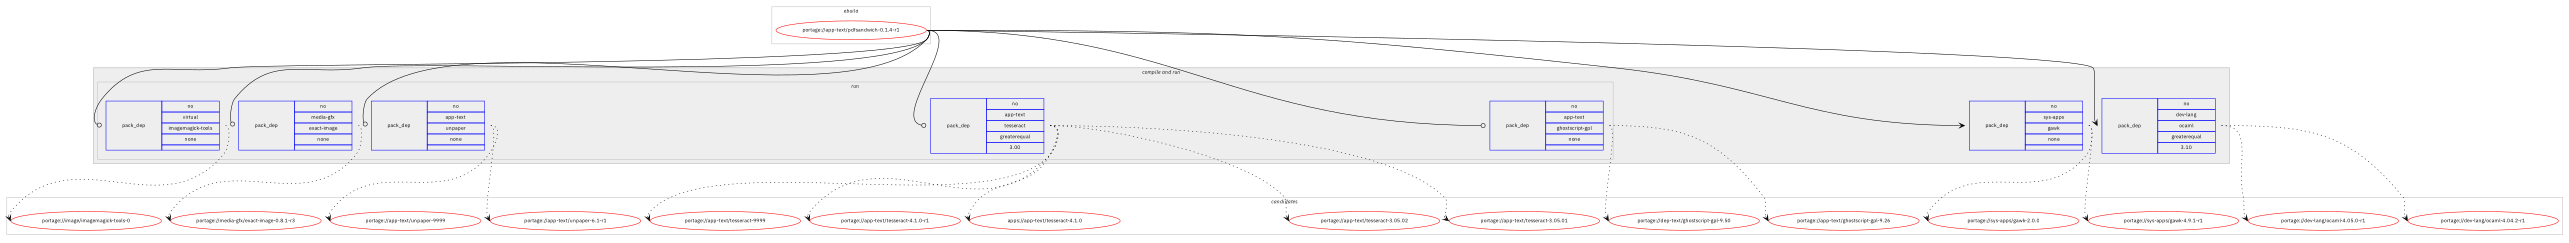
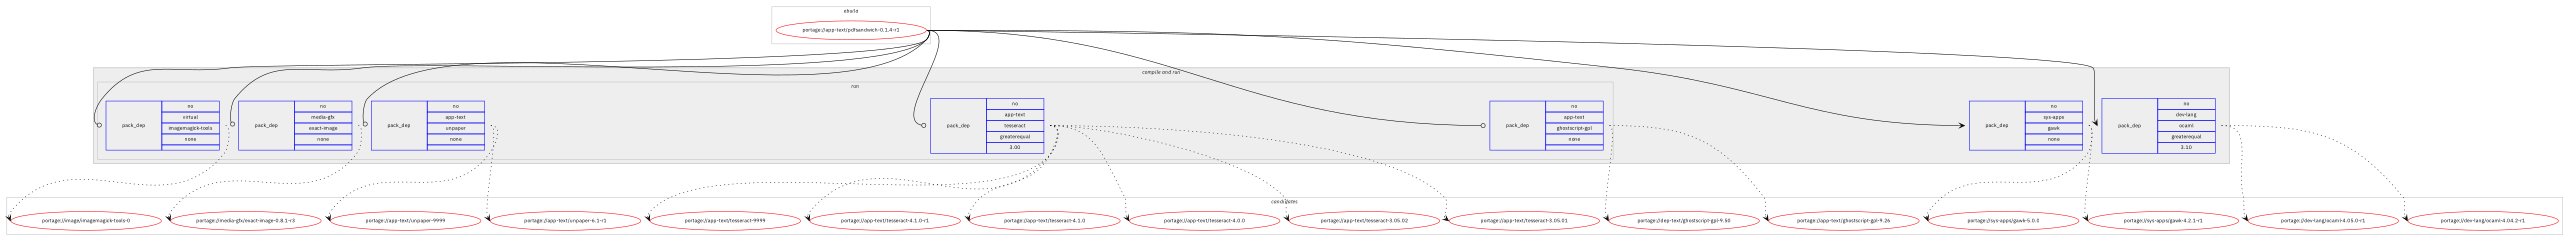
(1045, 221) -> (1045, 221)
none -> (1205, 221)
(2004, 221) -> (2004, 221)
(2164, 221) -> (2164, 221)
